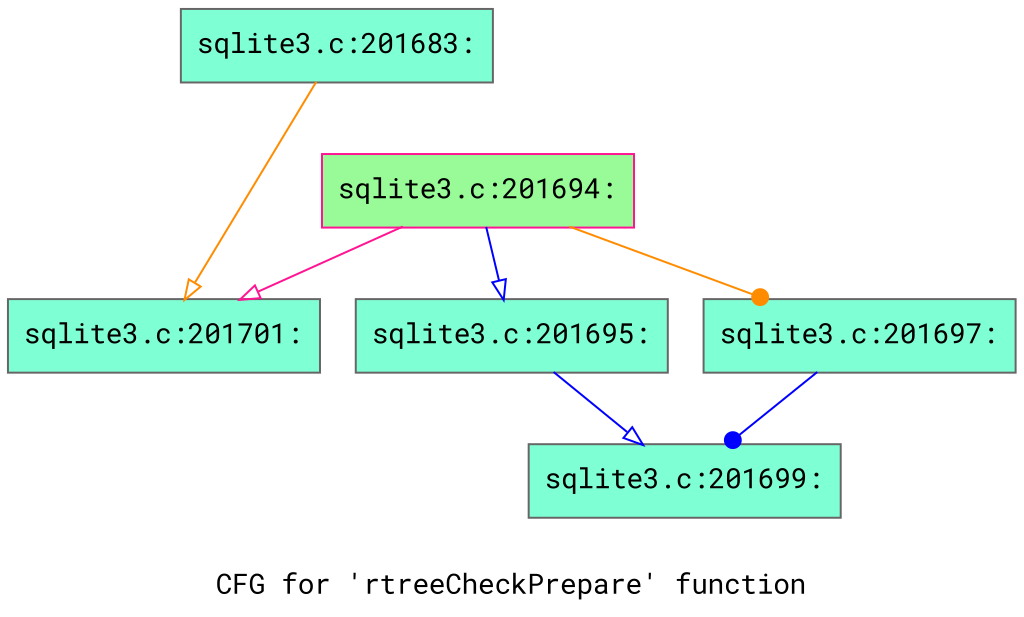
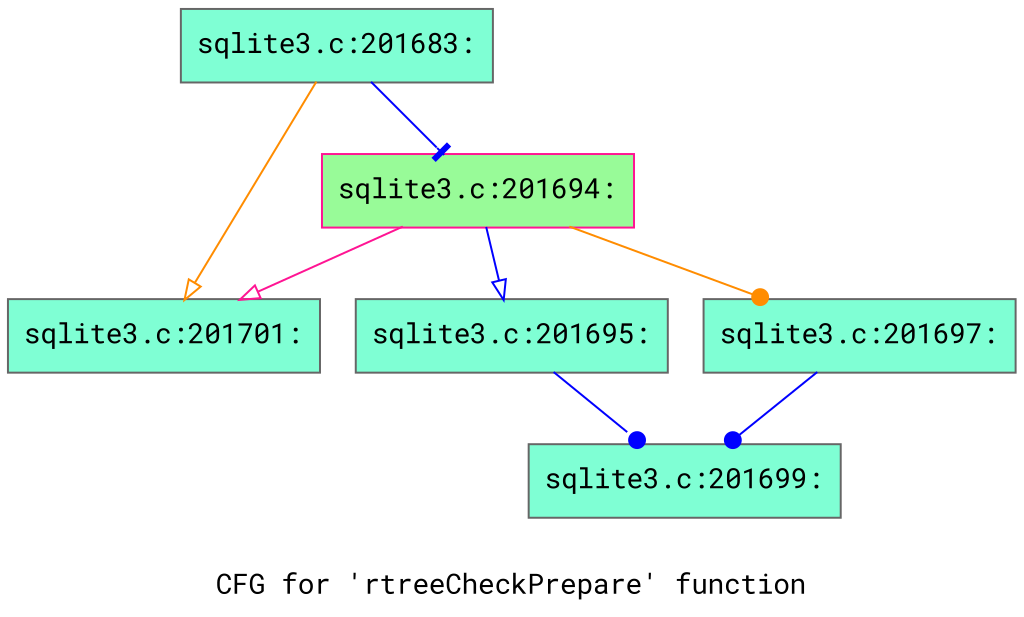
none -> (404, 115)
(590, 402) -> (590, 402)
